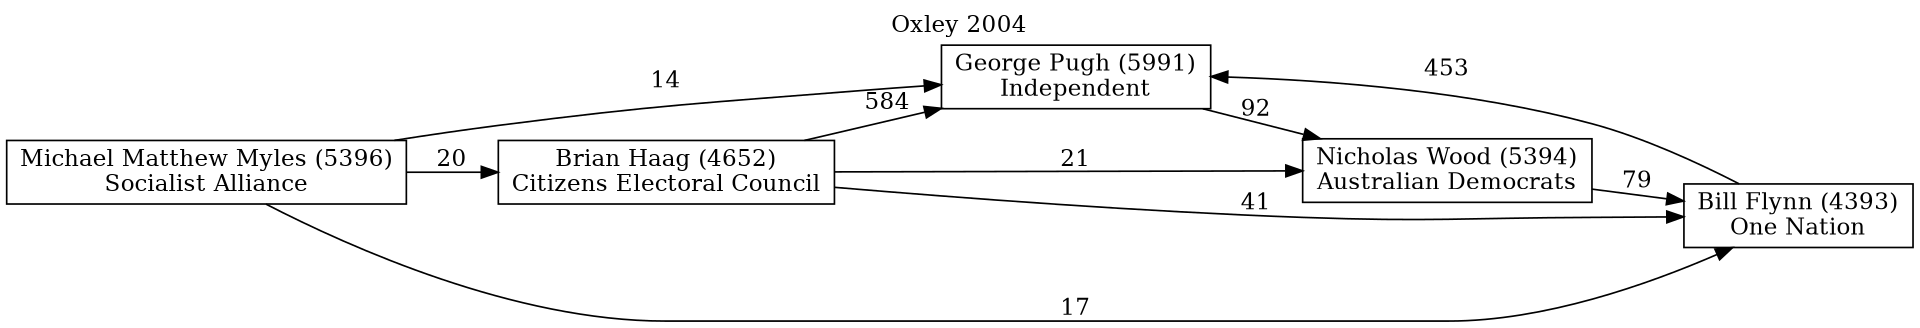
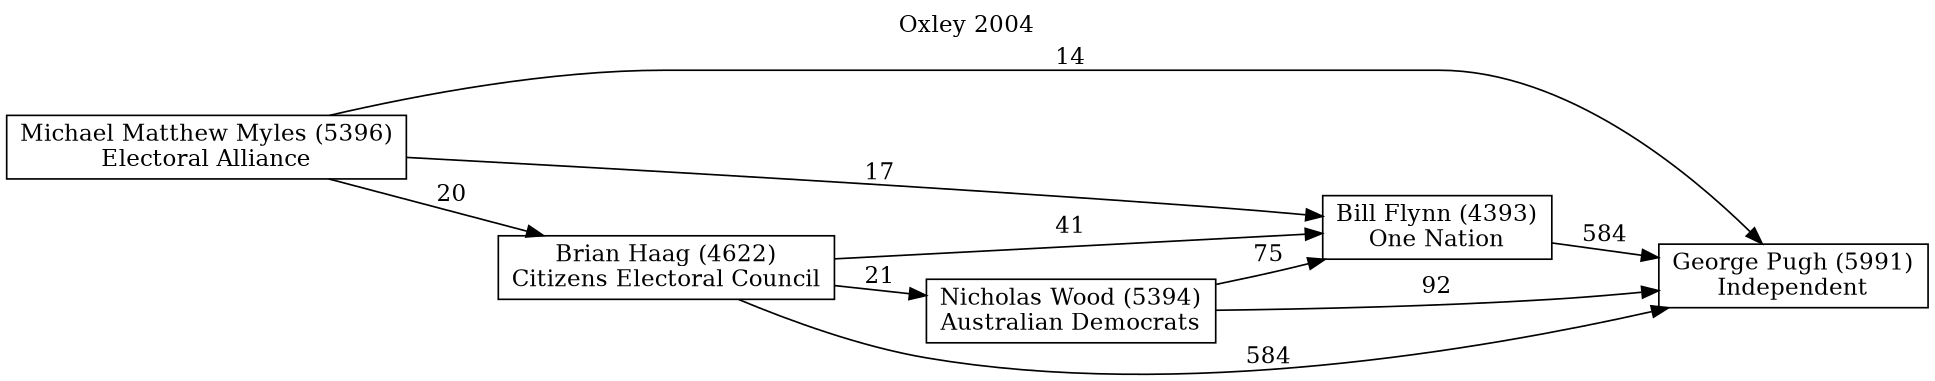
(1447, 69) -> (1605, 235)
(1253, 122) -> (1429, 305)
(207, 172) -> (207, 147)
(666, 172) -> (666, 268)
(1638, 181) -> (1269, 255)
